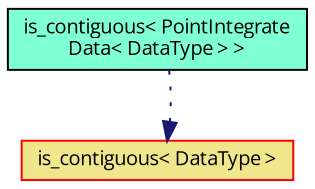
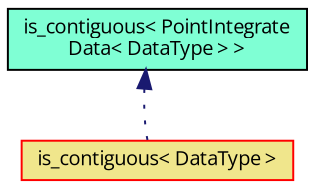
(171, 95) -> (145, 115)
